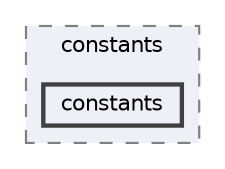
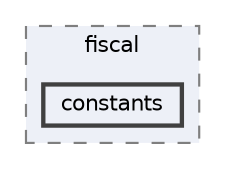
(113, 47) -> (113, 47)
